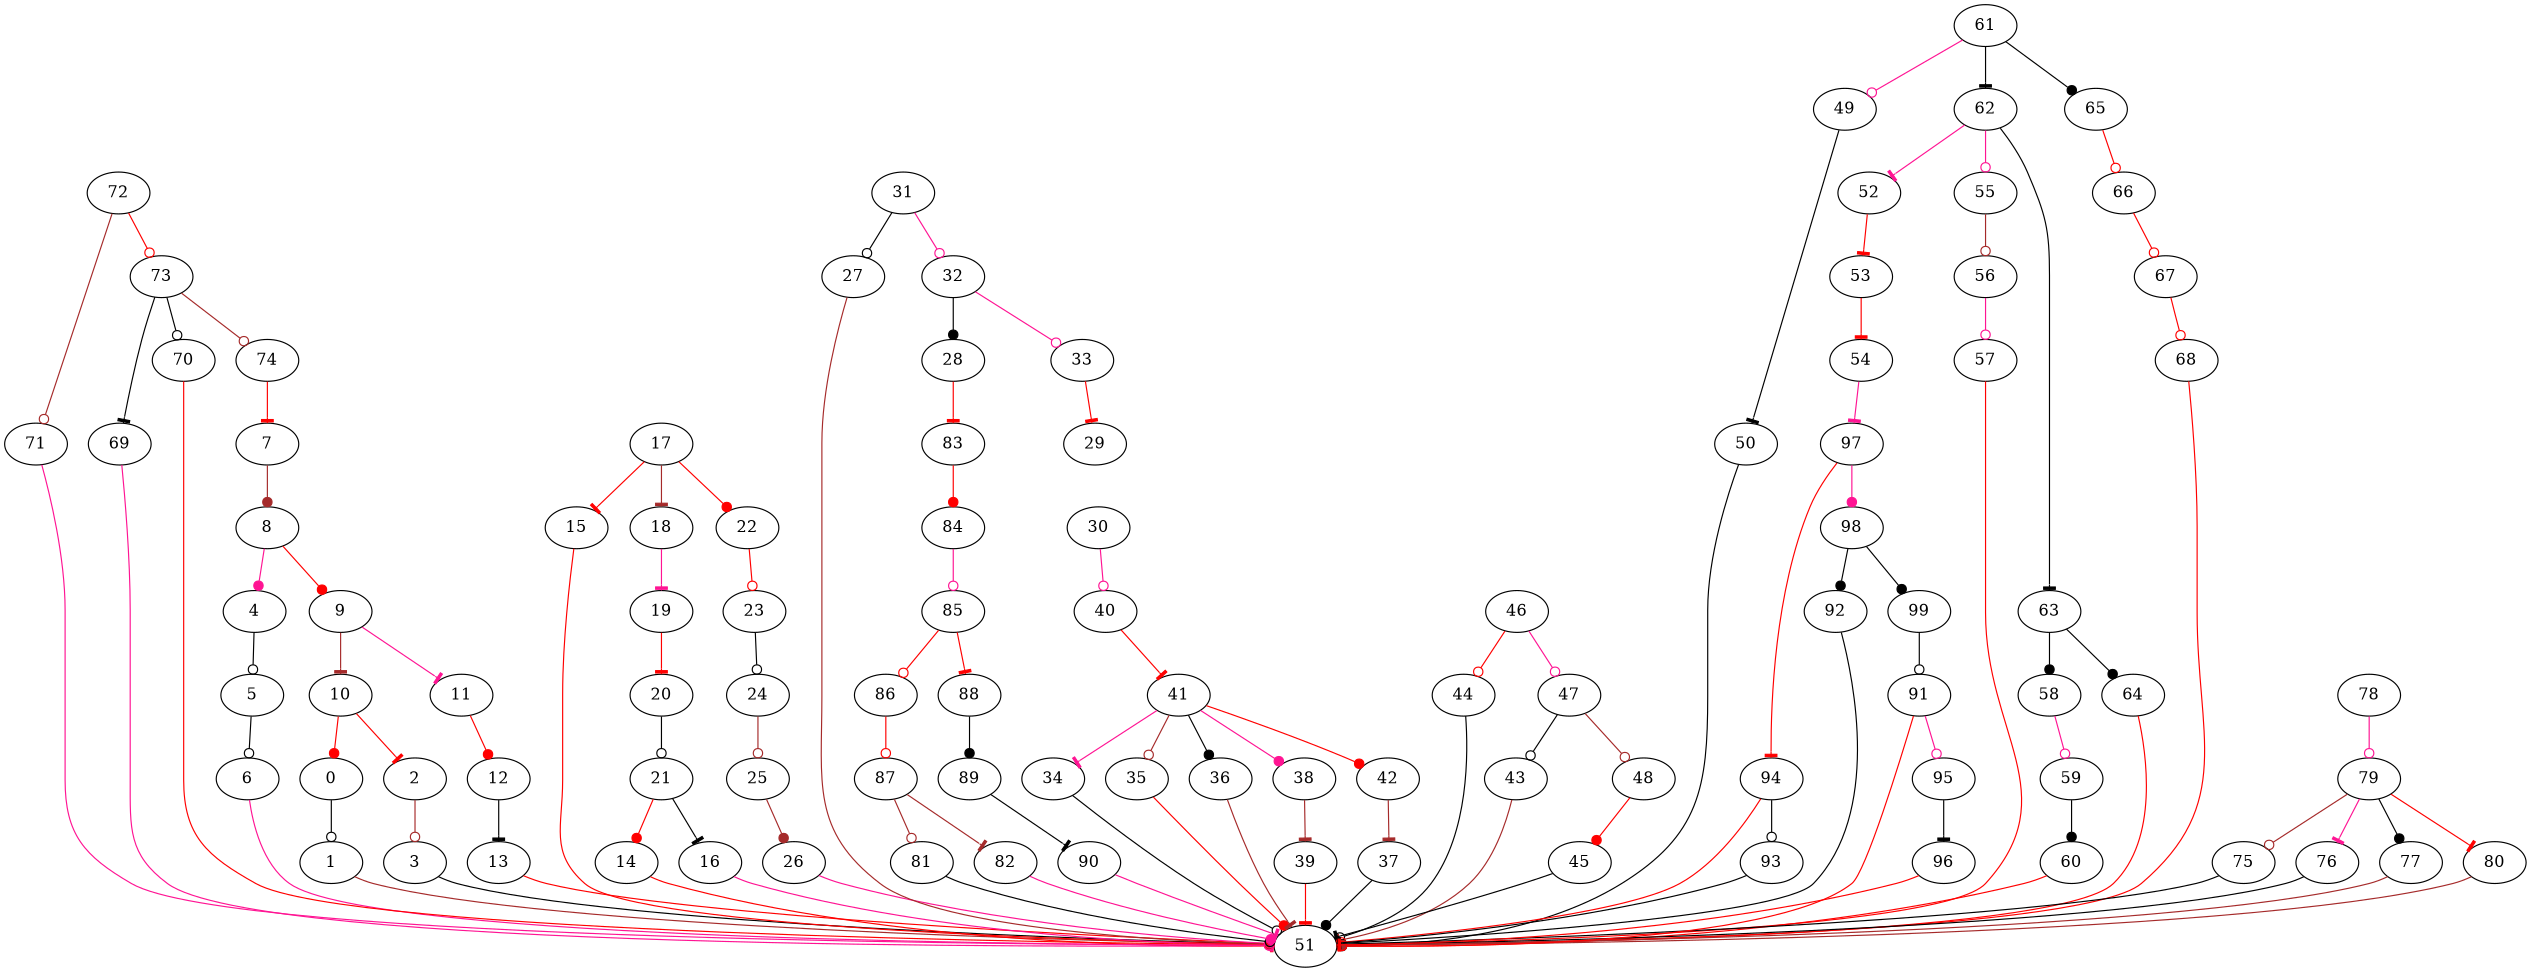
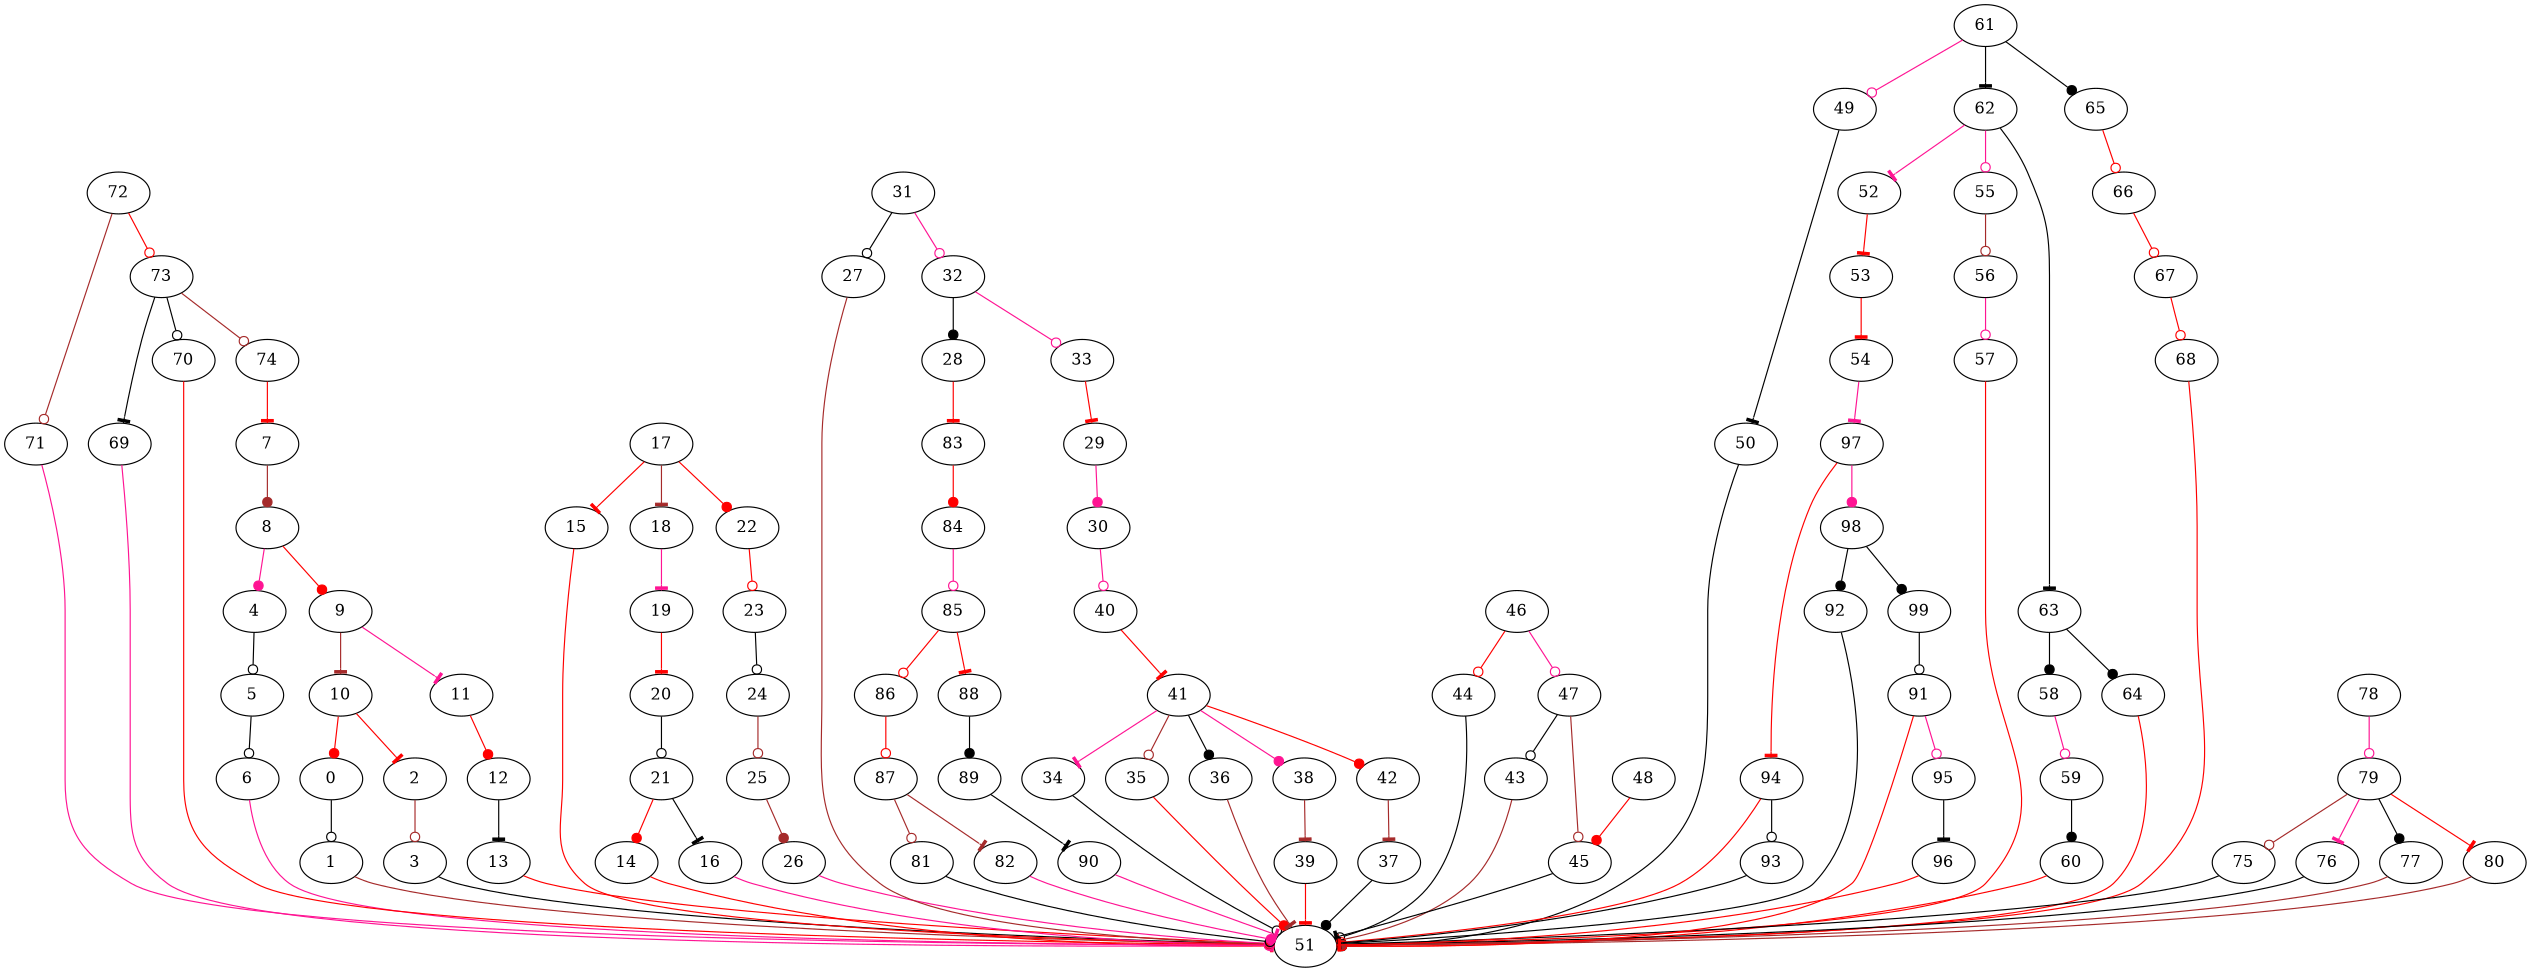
none -> (1097, 481)
(1603, 733) -> (1574, 774)
